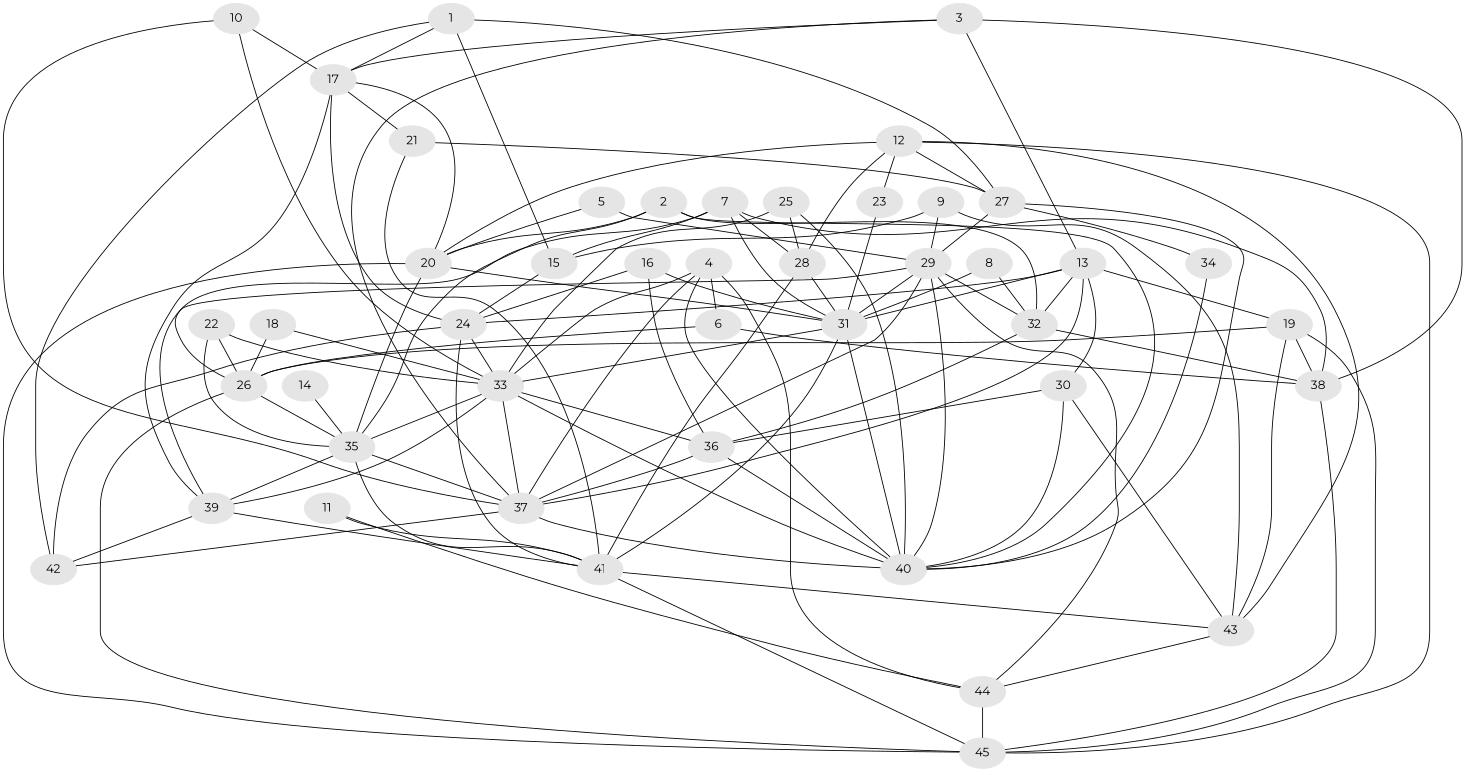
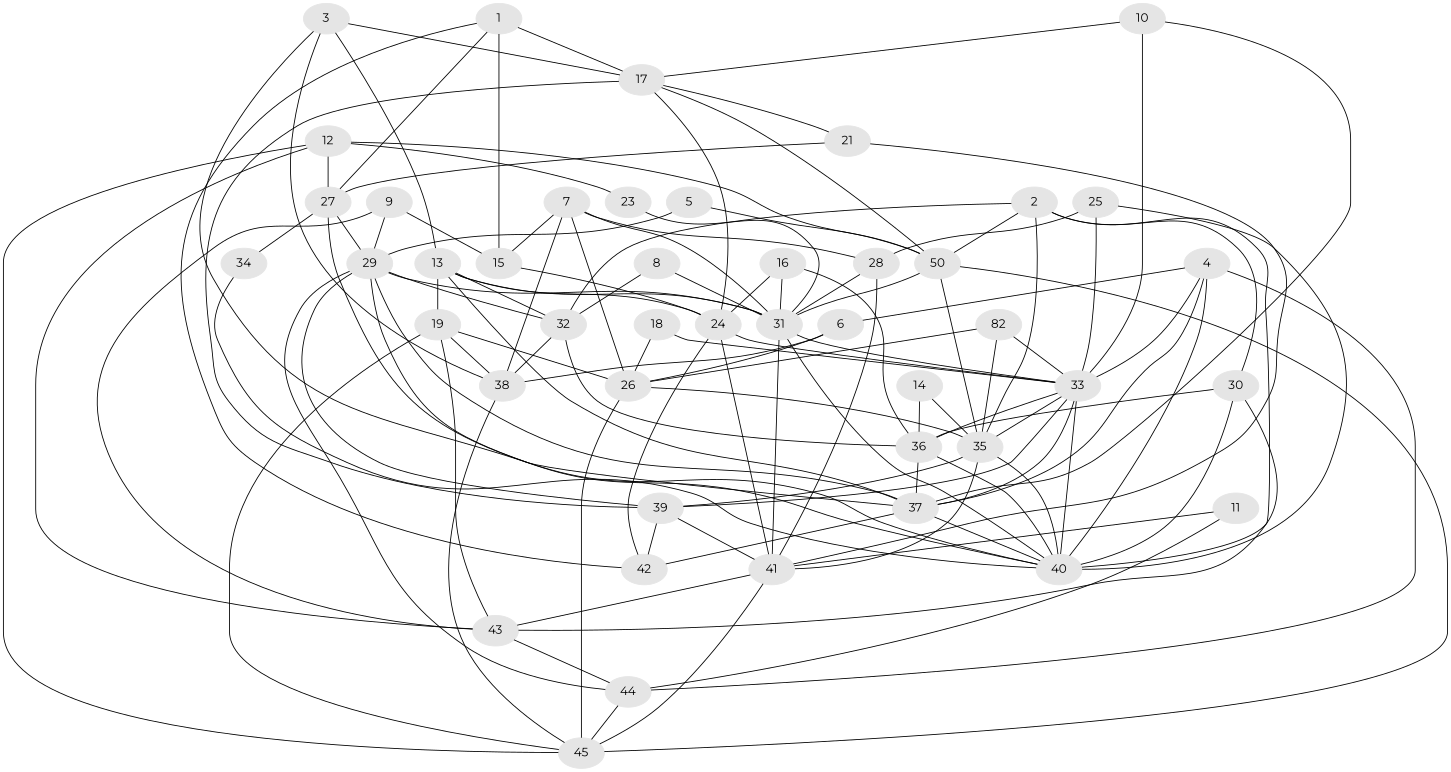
(842, 197) -> none
(428, 264) -> (938, 264)
(212, 325) -> (999, 325)
(1095, 328) -> (1211, 230)
none -> (919, 417)
(437, 478) -> (1041, 497)
